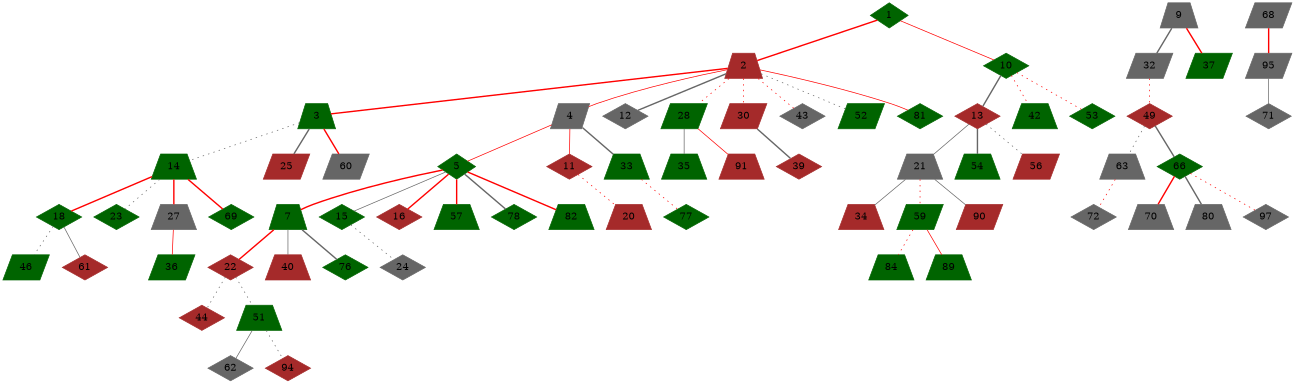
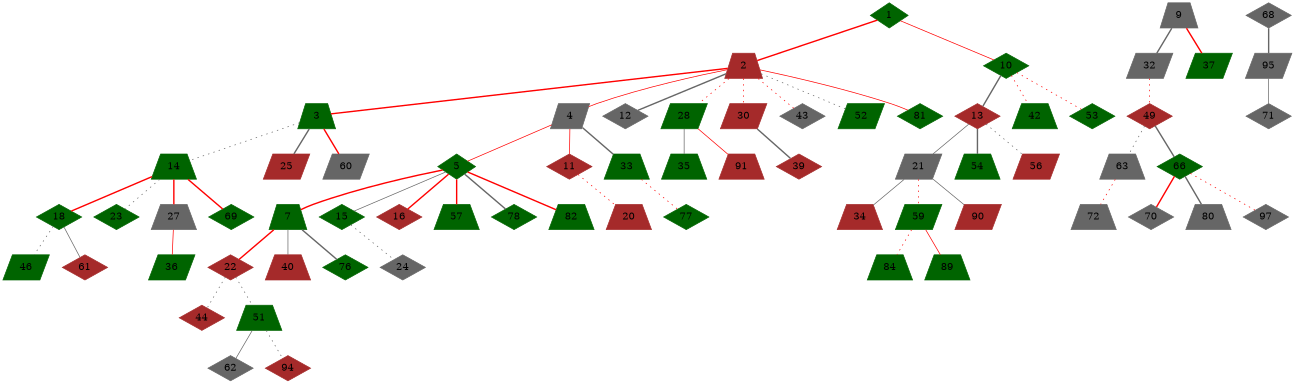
(1269, 15) -> (1269, 15)
(1269, 41) -> (1269, 41)
(920, 167) -> (919, 167)
(1094, 217) -> (1094, 217)
(1151, 217) -> (1151, 217)
